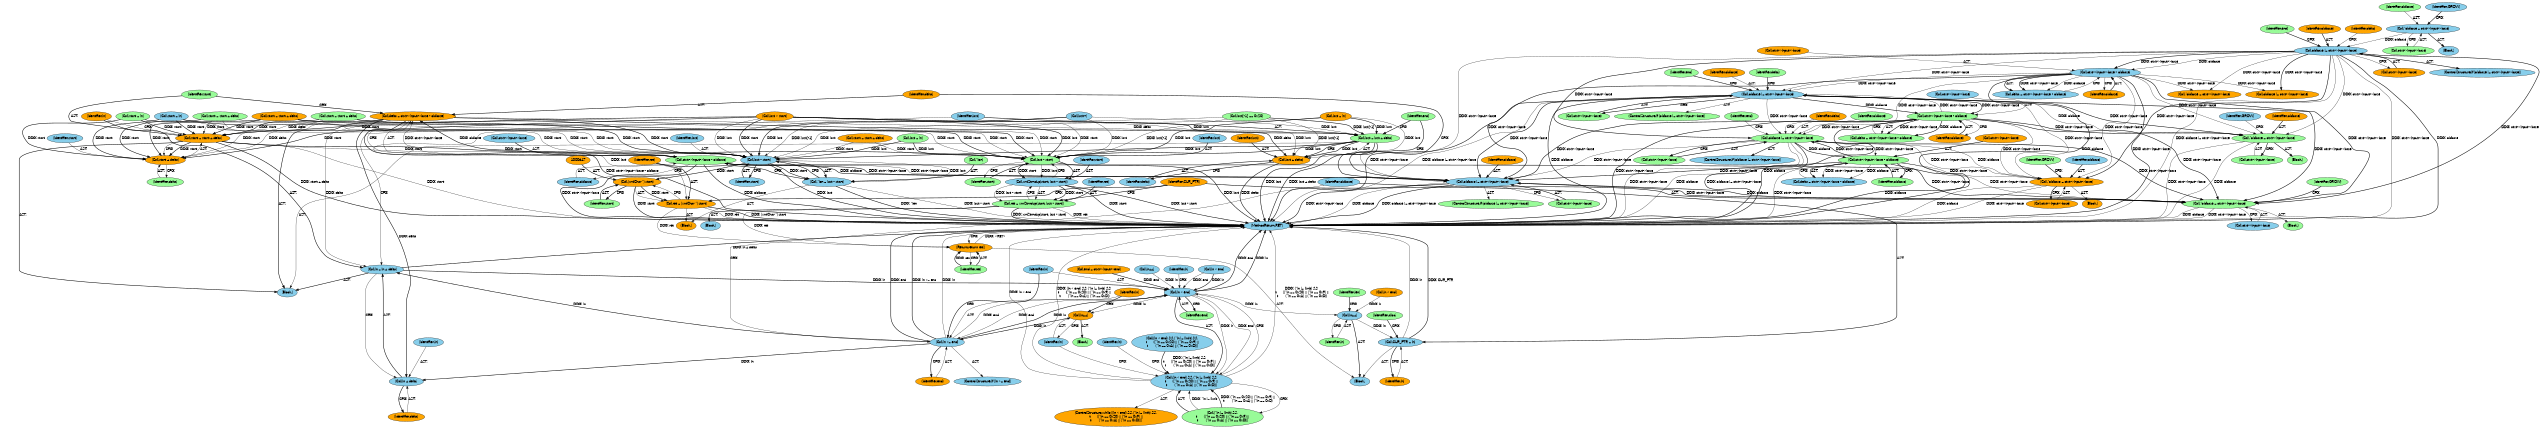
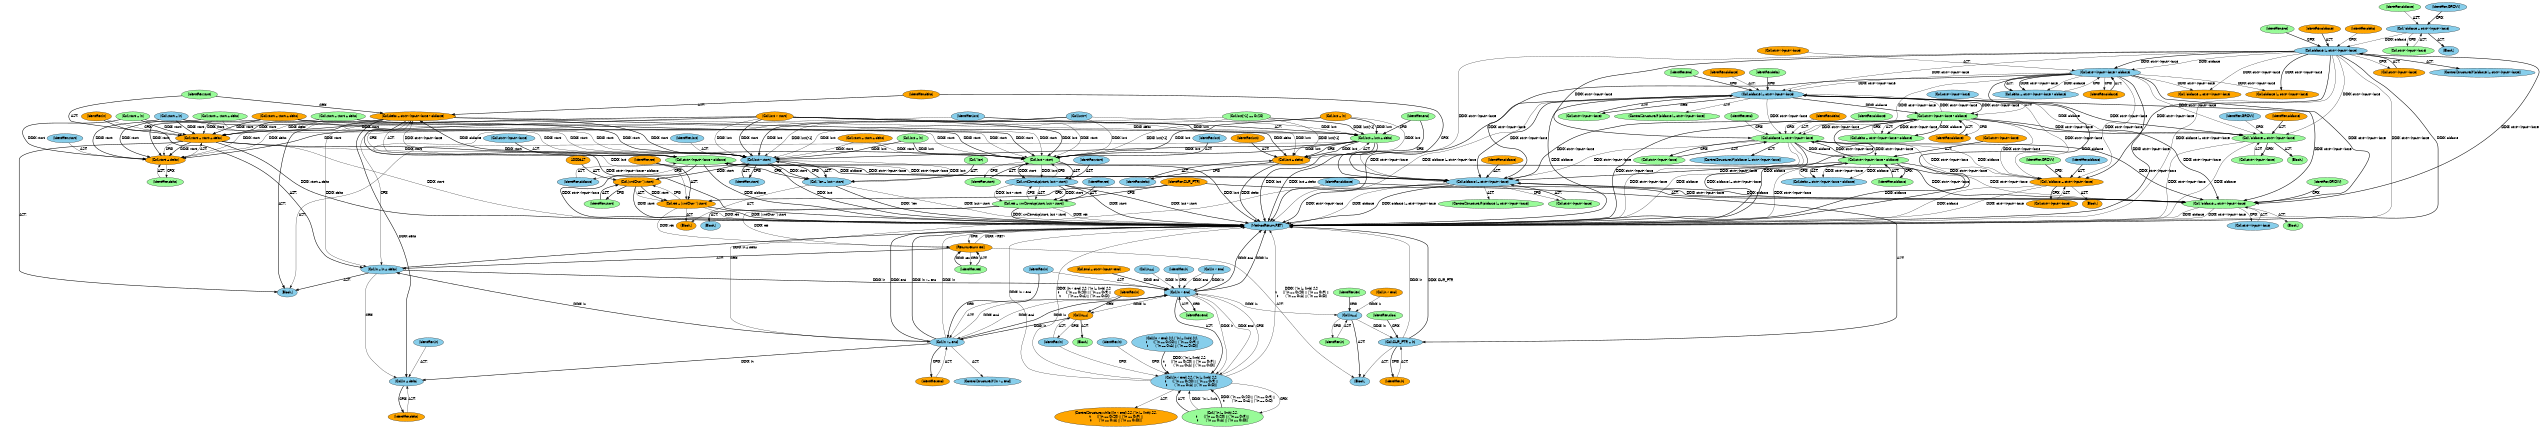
(383, 330) -> (678, 258)
